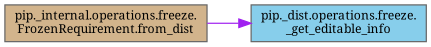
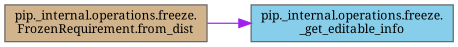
(339, 23) -> (352, 23)
